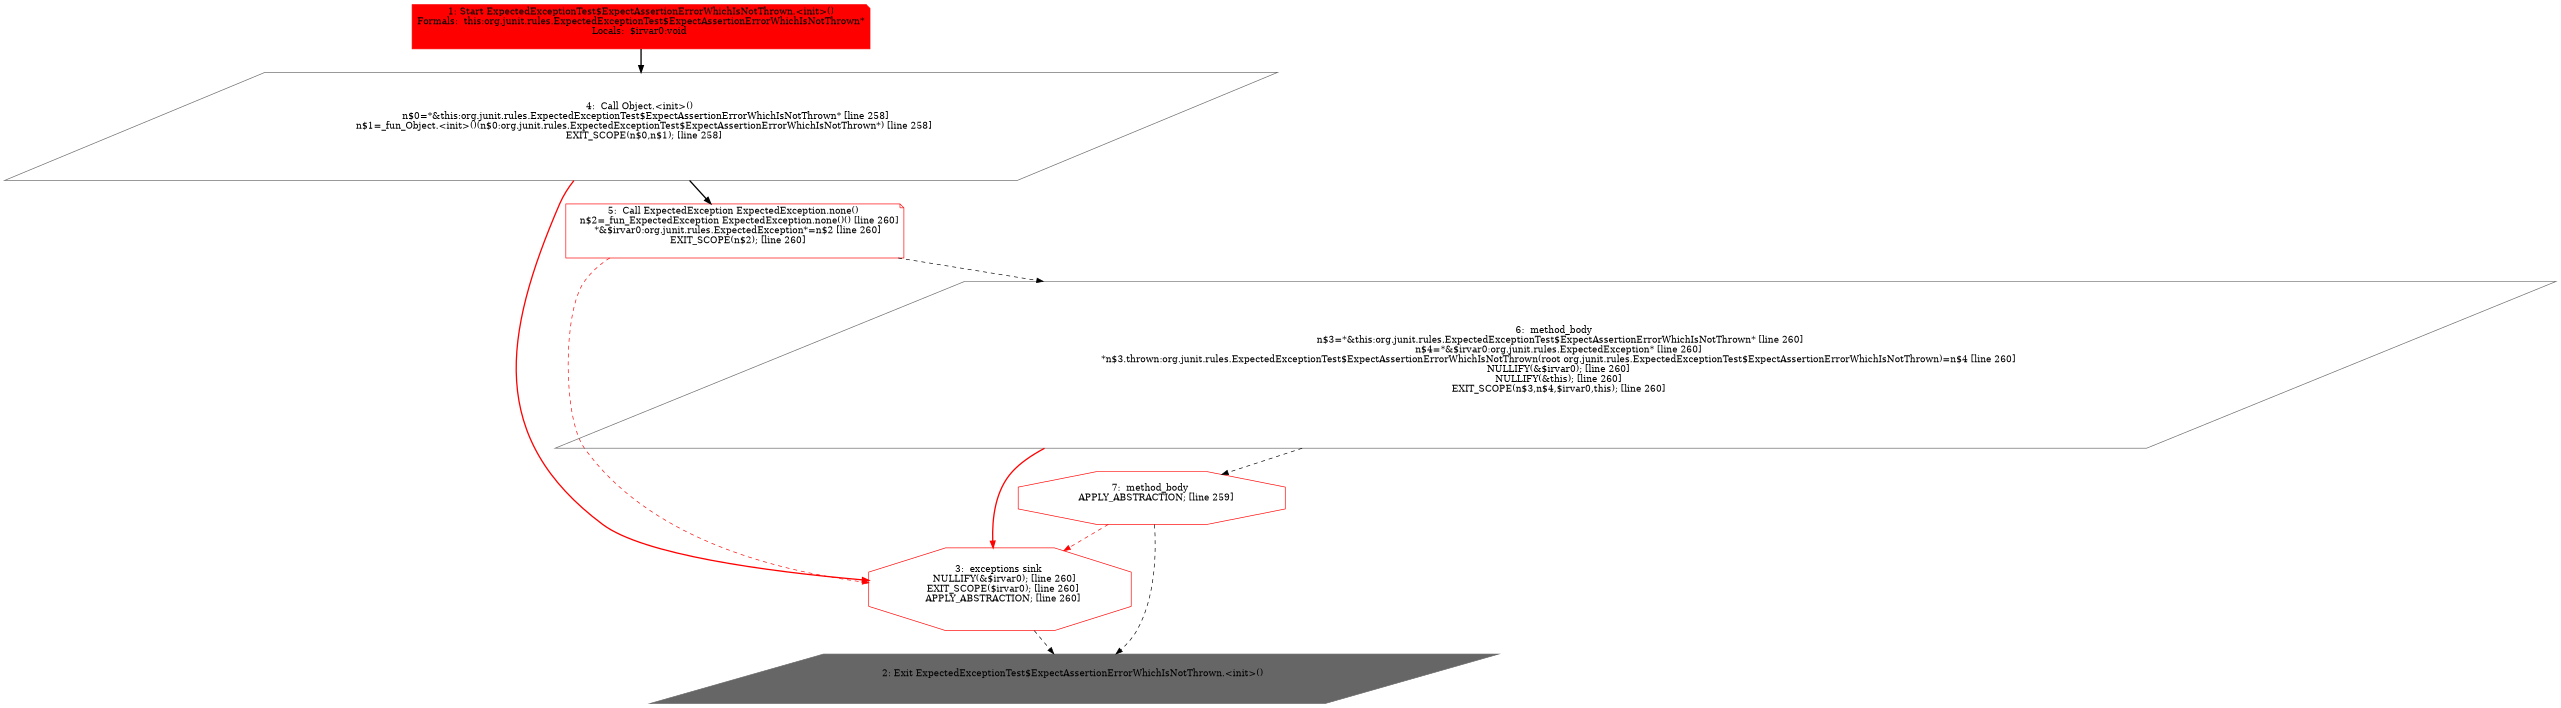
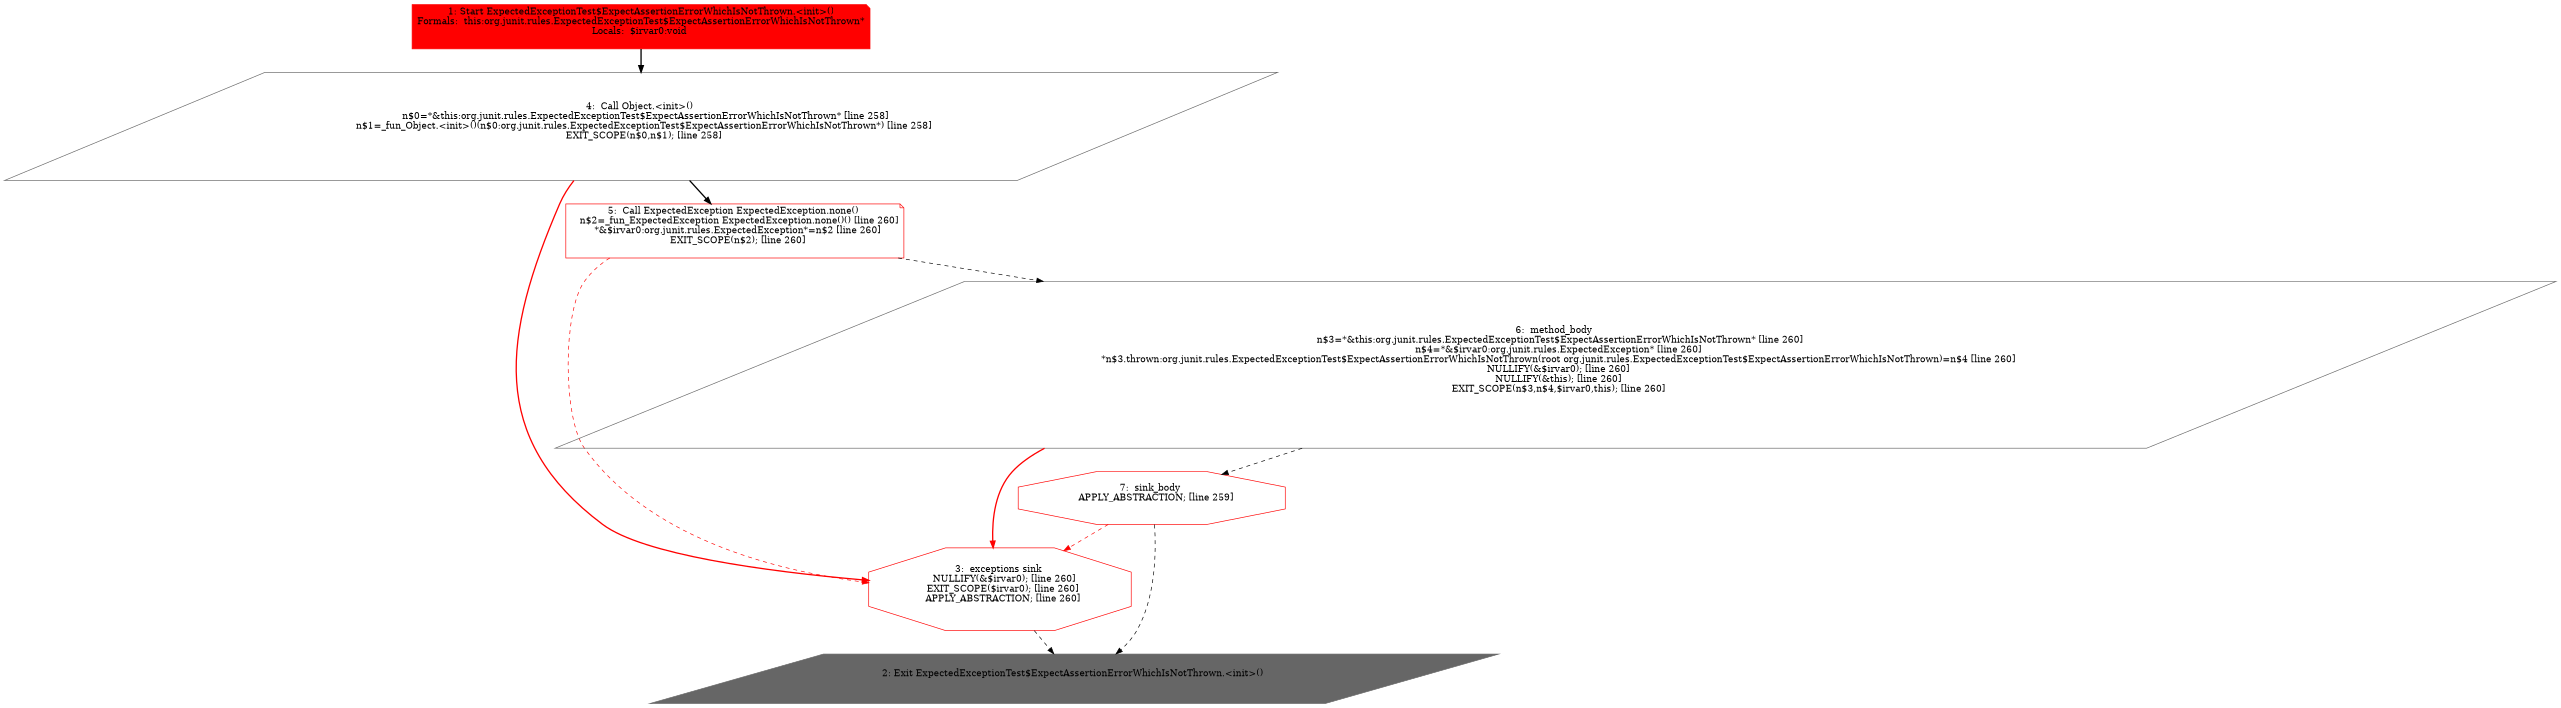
(1152, 498) -> (1152, 498)
